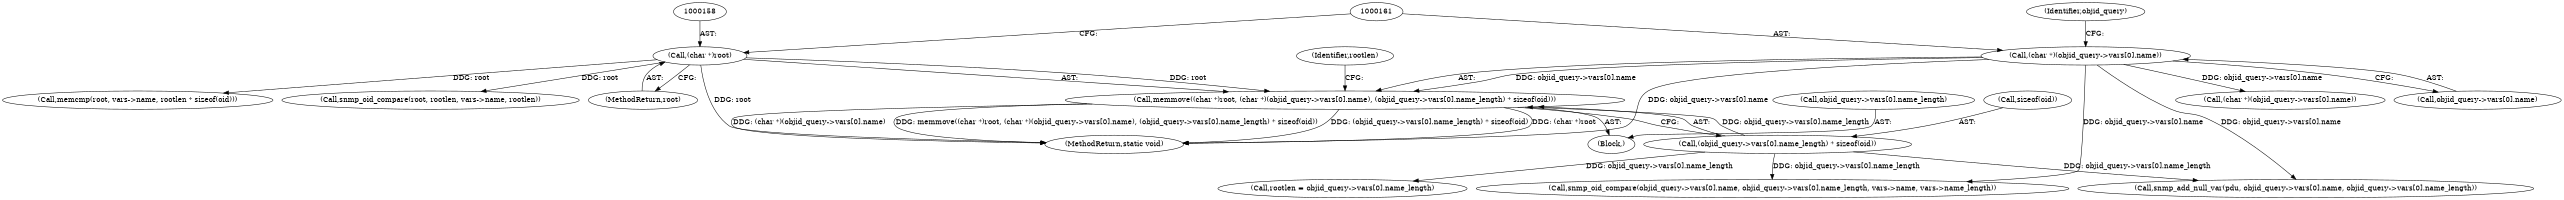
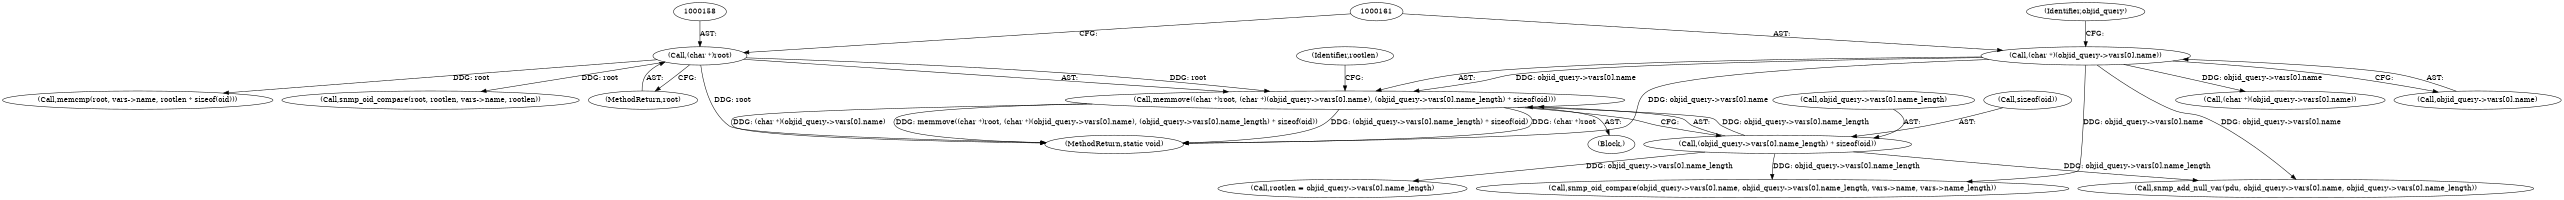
(1761, 133) -> (1902, 127)
